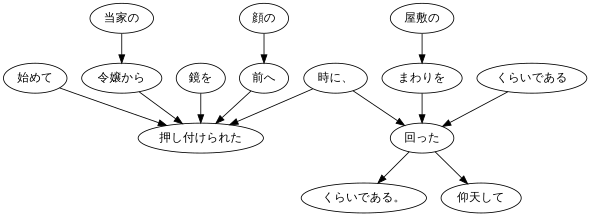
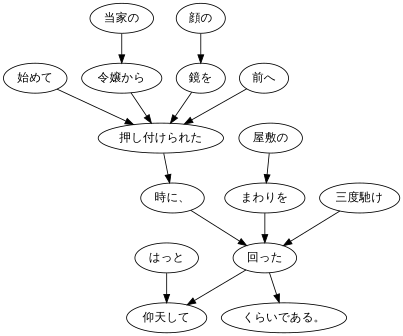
(264, 44) -> (201, 44)
(532, 78) -> (360, 198)
(275, 105) -> (166, 164)
none -> (167, 258)
